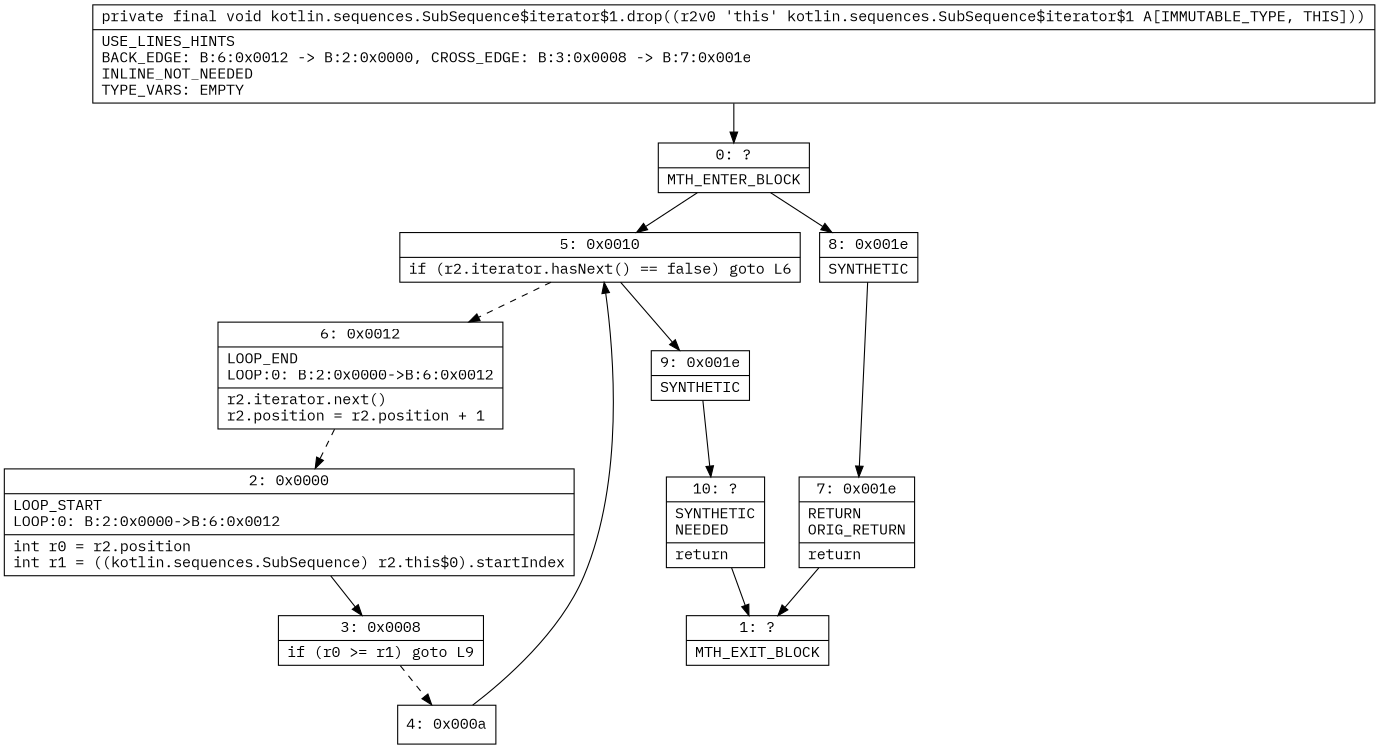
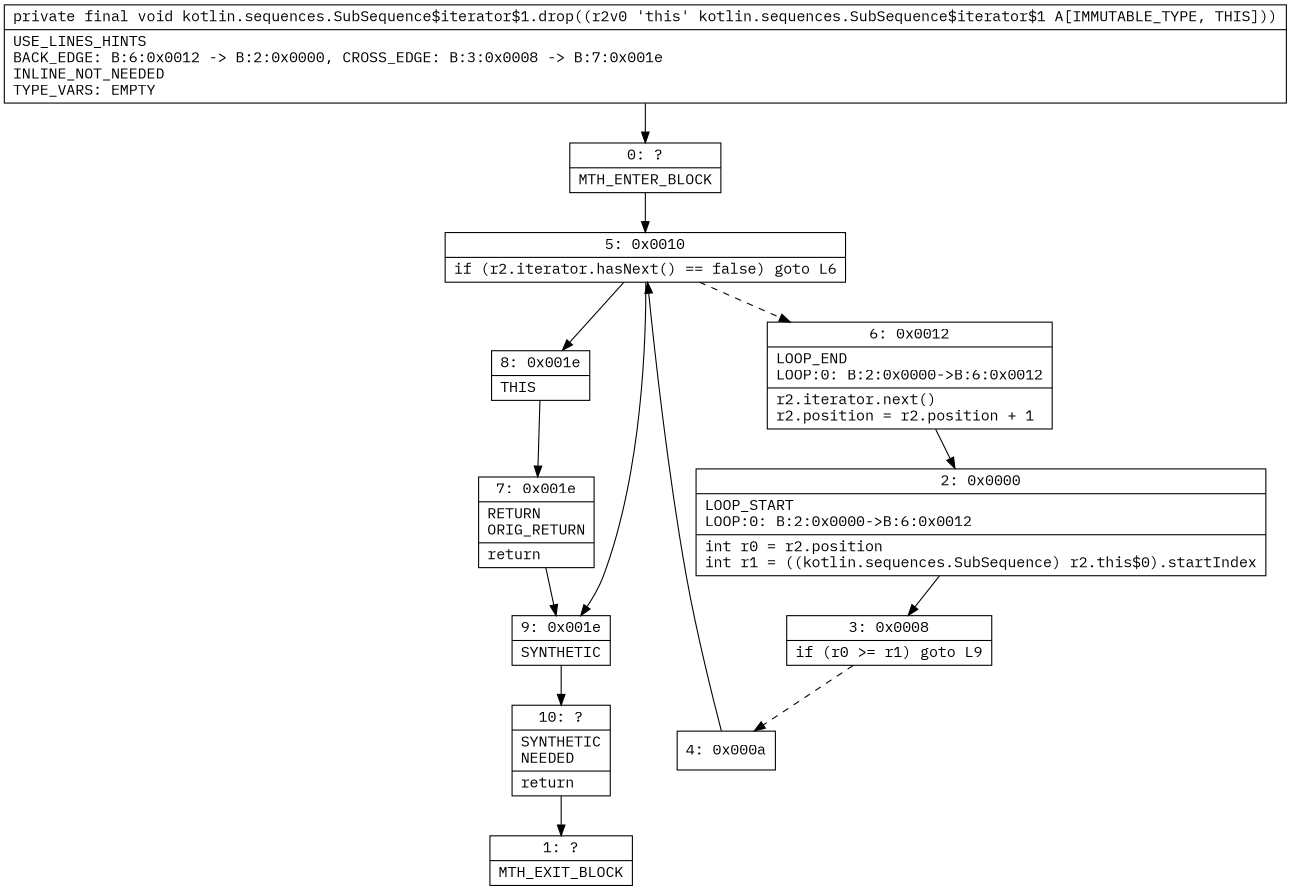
(797, 210) -> (597, 312)
(869, 269) -> (519, 387)
(327, 444) -> (943, 444)
(802, 588) -> (550, 586)
